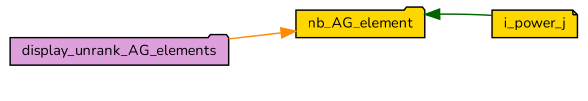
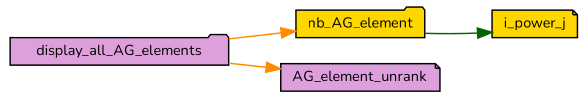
(466, 14) -> (451, 34)
(119, 51) -> (119, 51)
none -> (360, 77)
